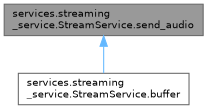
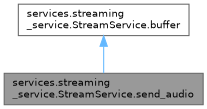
(104, 60) -> (104, 60)
